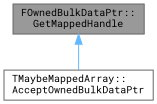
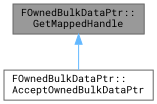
(79, 85) -> (79, 85)
